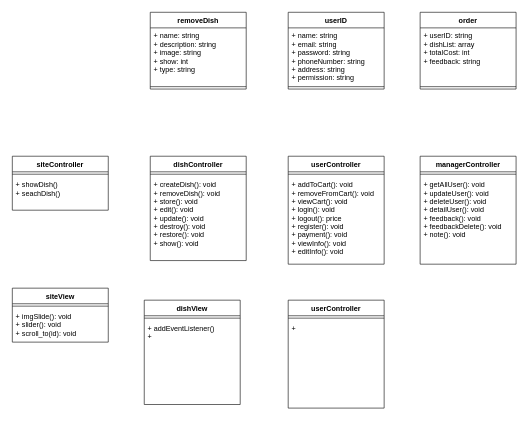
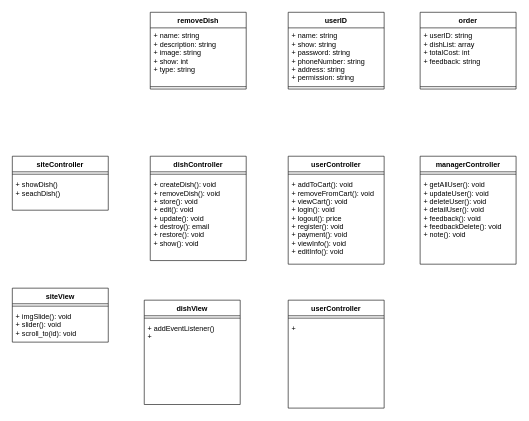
(316, 36) -> (316, 36)
(189, 185) -> (189, 185)
